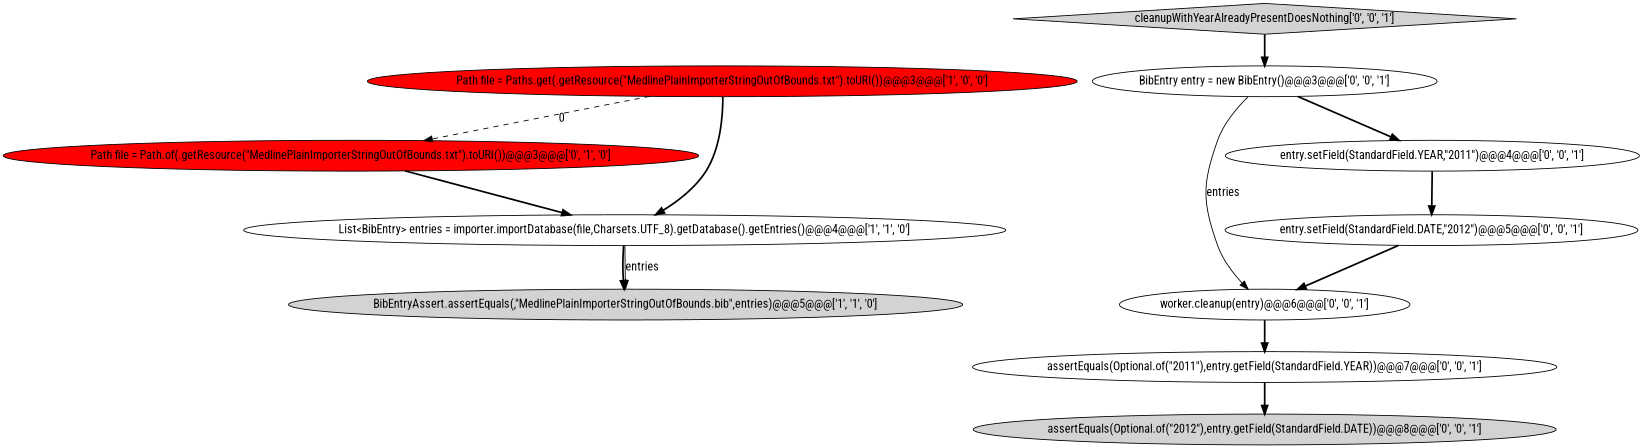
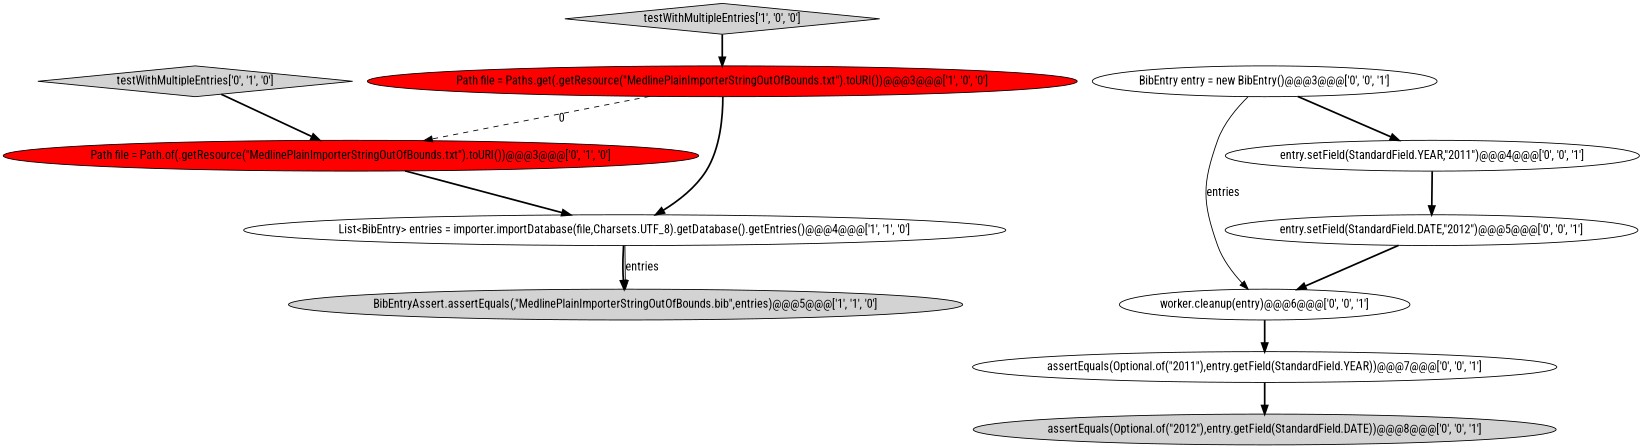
none -> (722, 19)
(1265, 19) -> none
none -> (195, 81)
